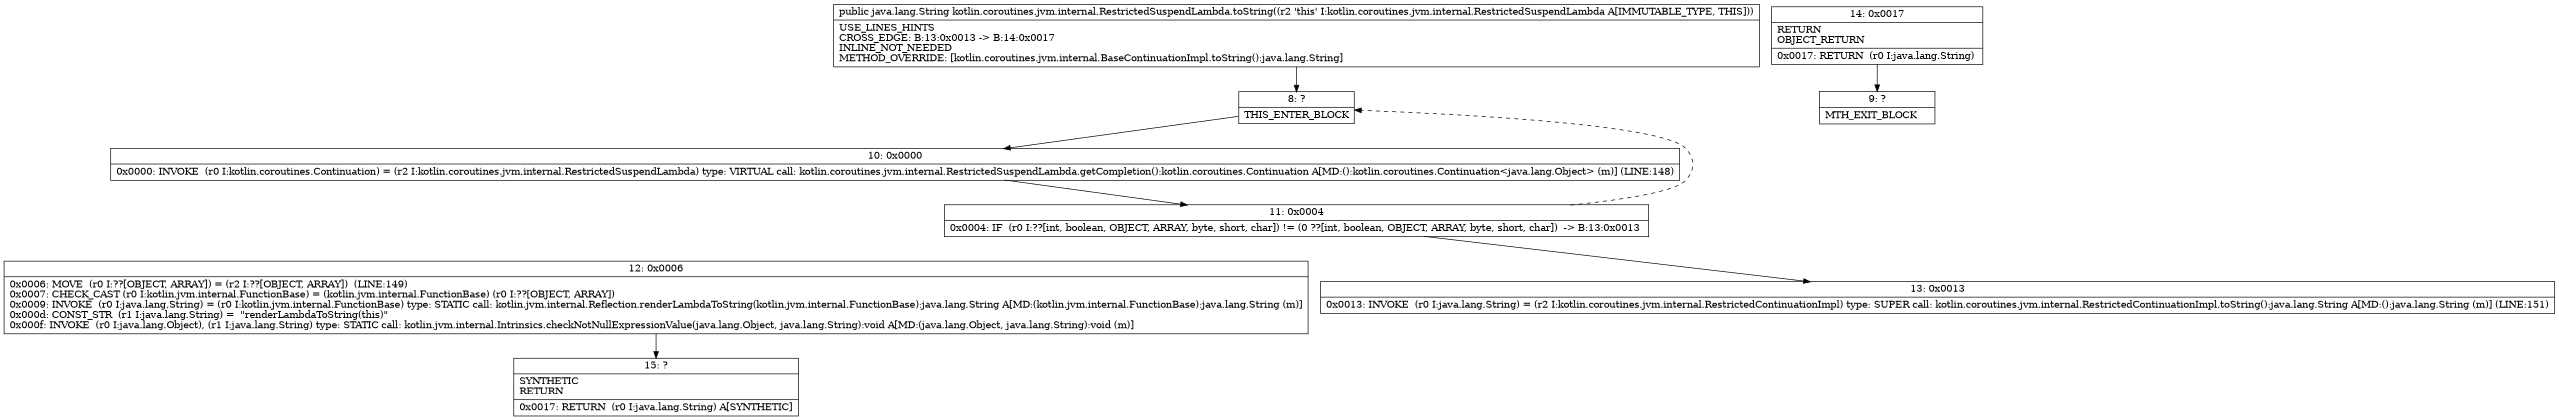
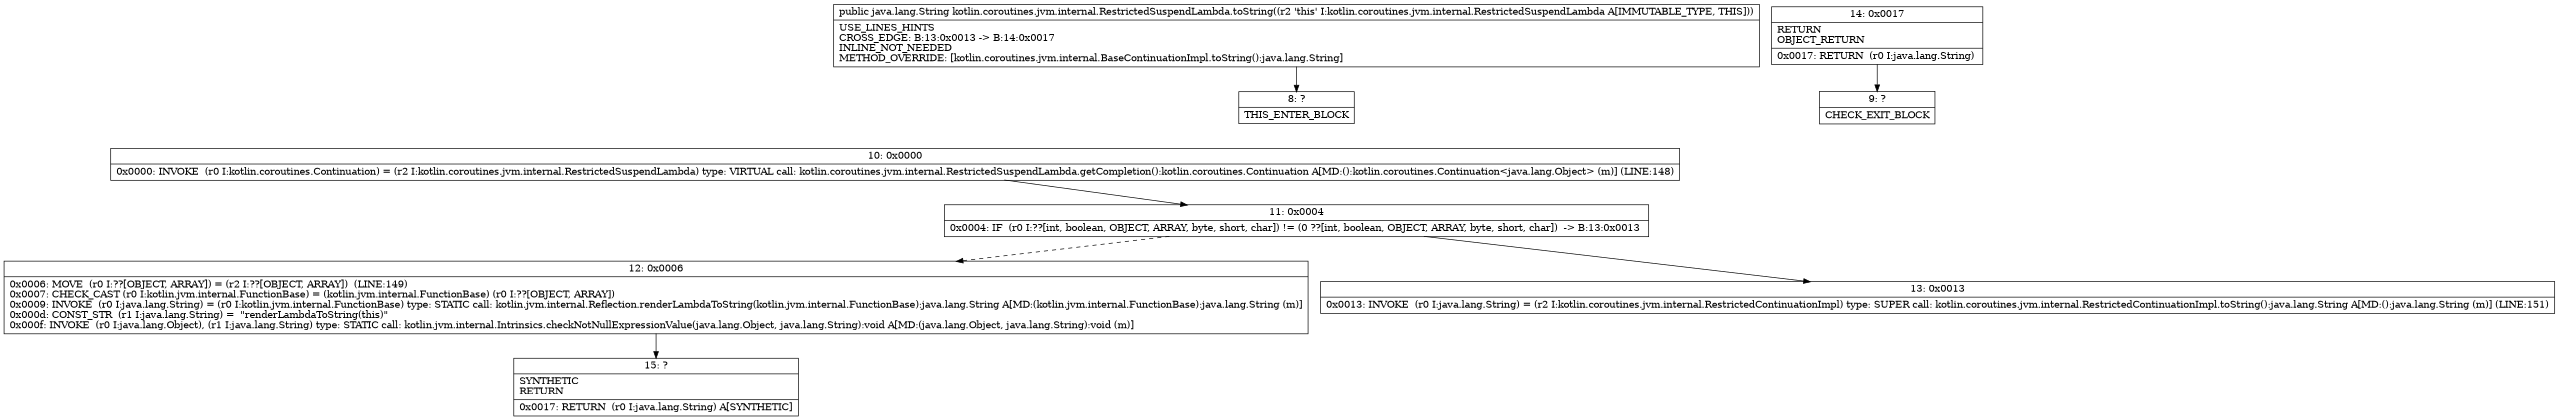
(1871, 115) -> (1877, 115)
(1602, 127) -> (1066, 249)
(1125, 132) -> none
